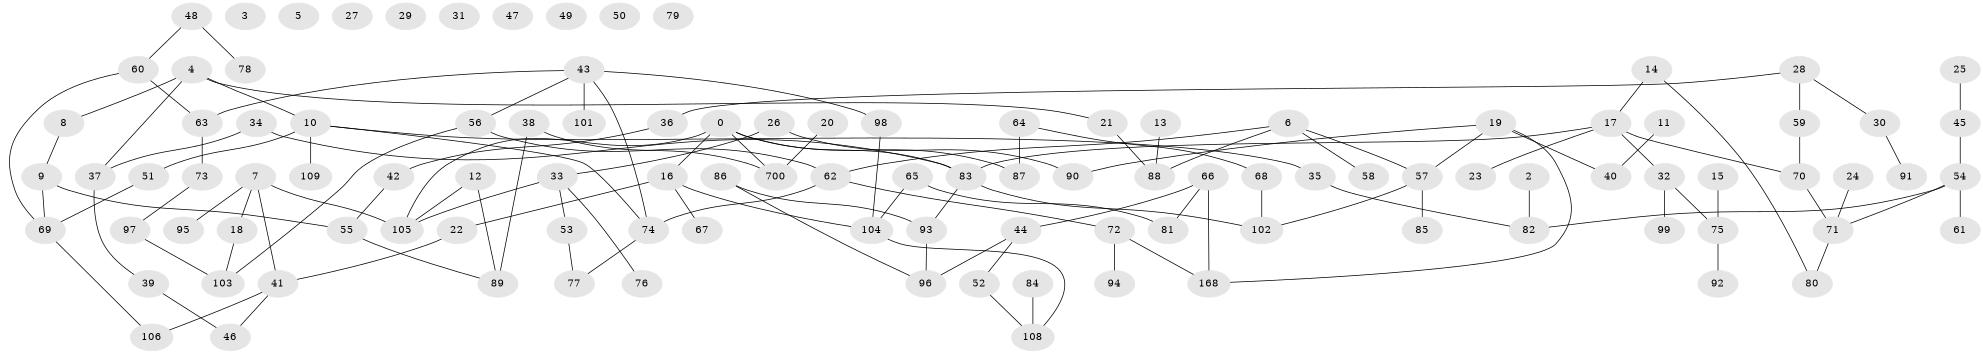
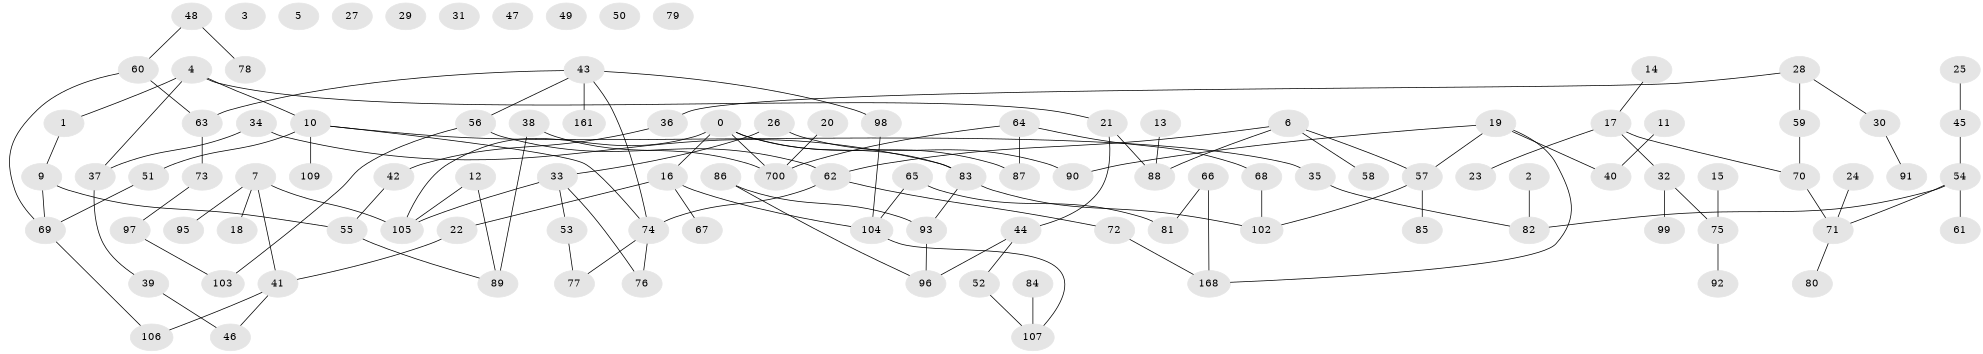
(64, 123) -> (64, 123)
(584, 123) -> (584, 123)
(1362, 142) -> none
none -> (890, 143)
(1751, 172) -> none
(1133, 205) -> (1095, 196)
(230, 257) -> none
none -> (645, 257)
(1115, 284) -> none
(1033, 337) -> (1033, 337)
